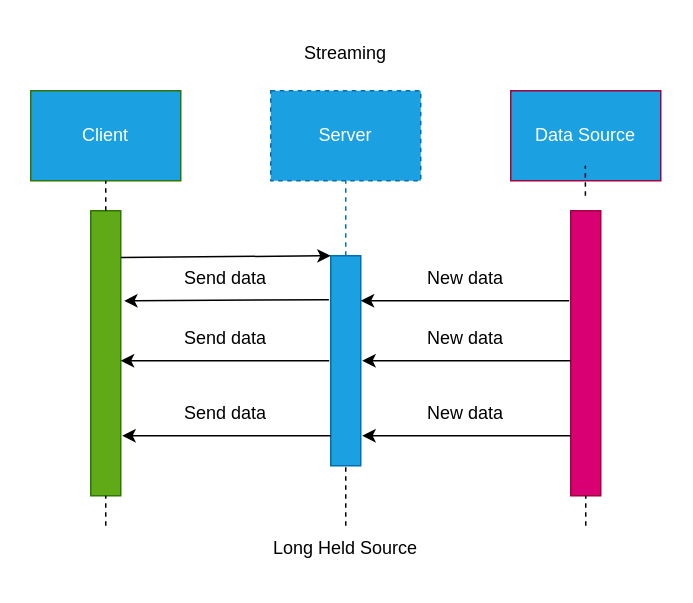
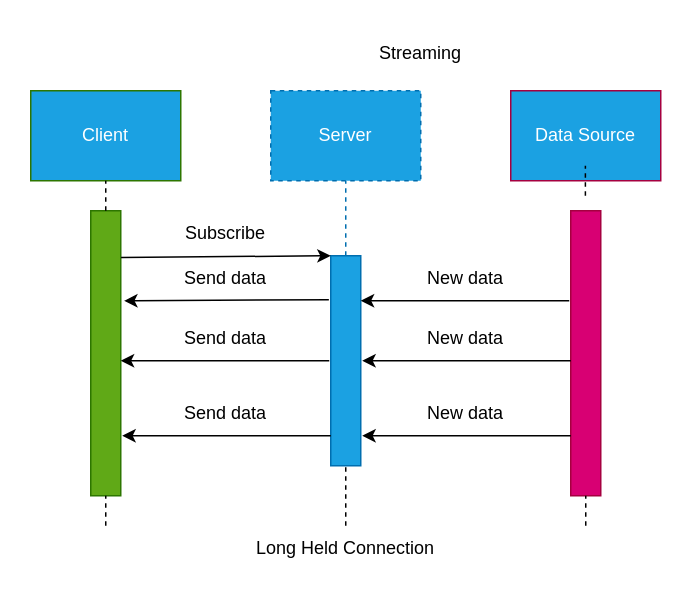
(346, 53) -> (421, 53)
none -> (226, 233)
(346, 548) -> (346, 548)
